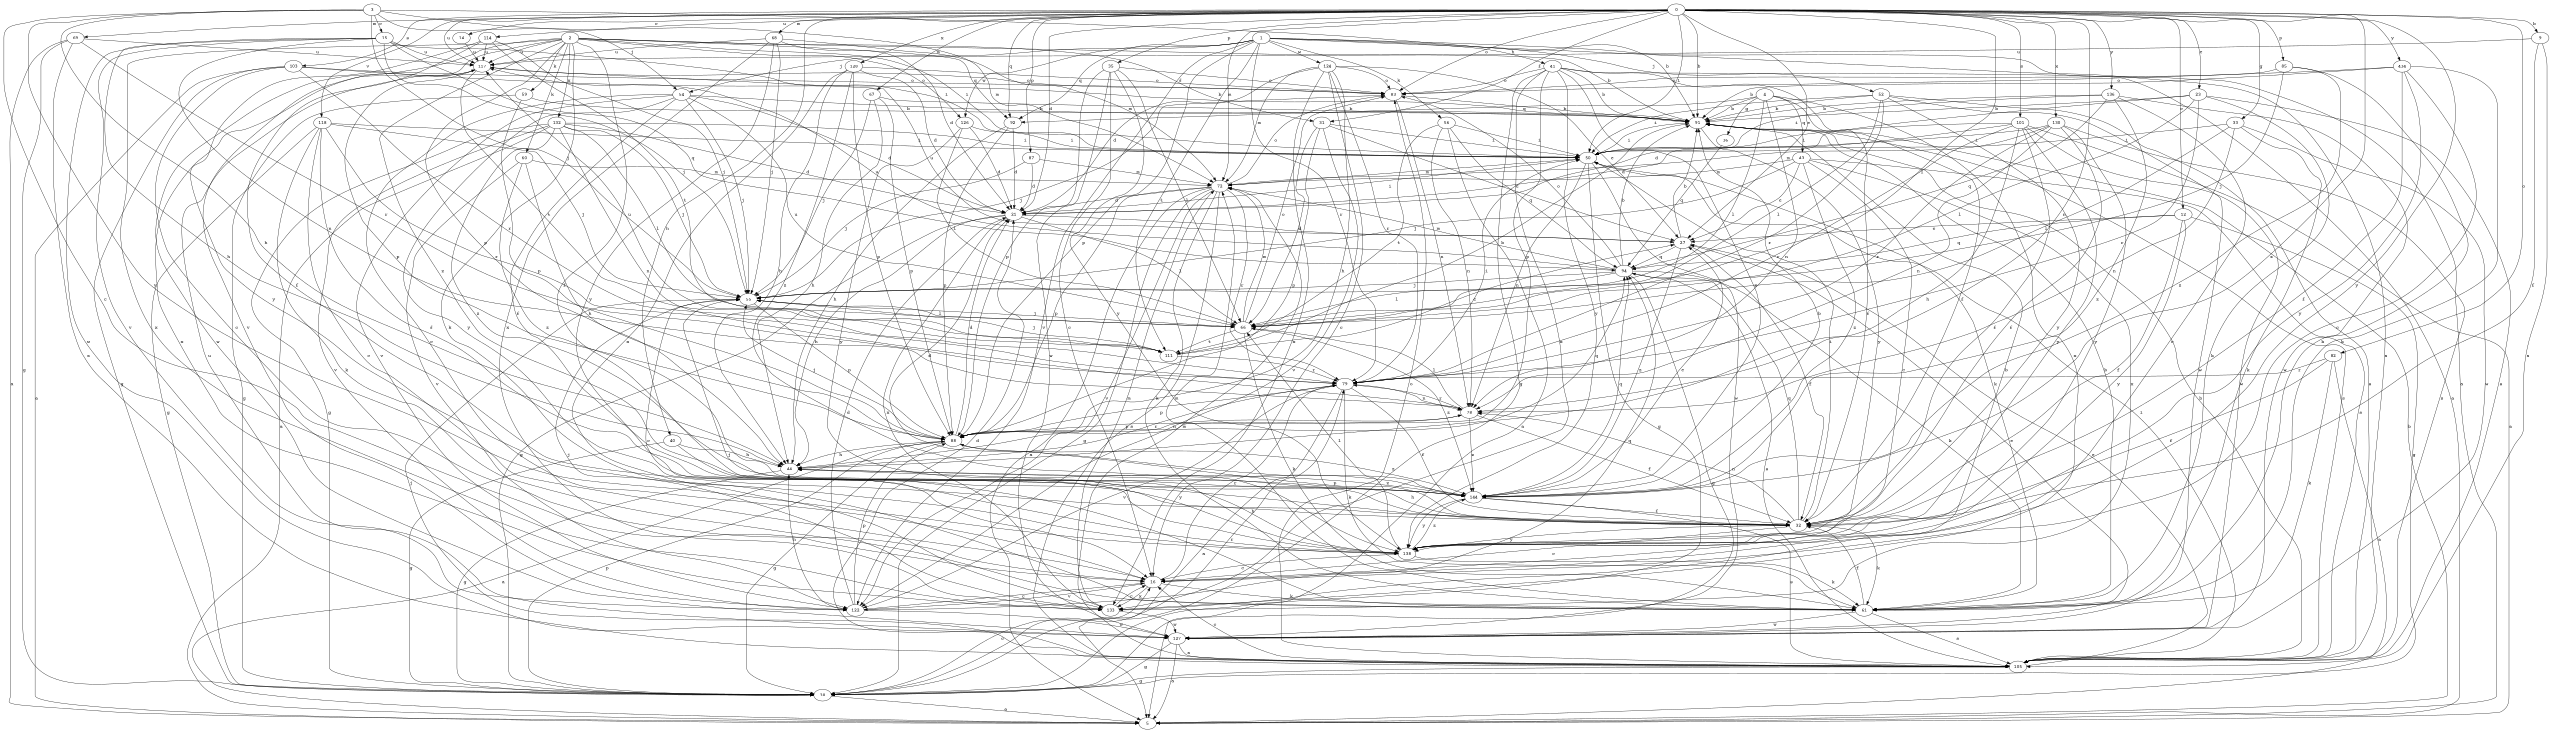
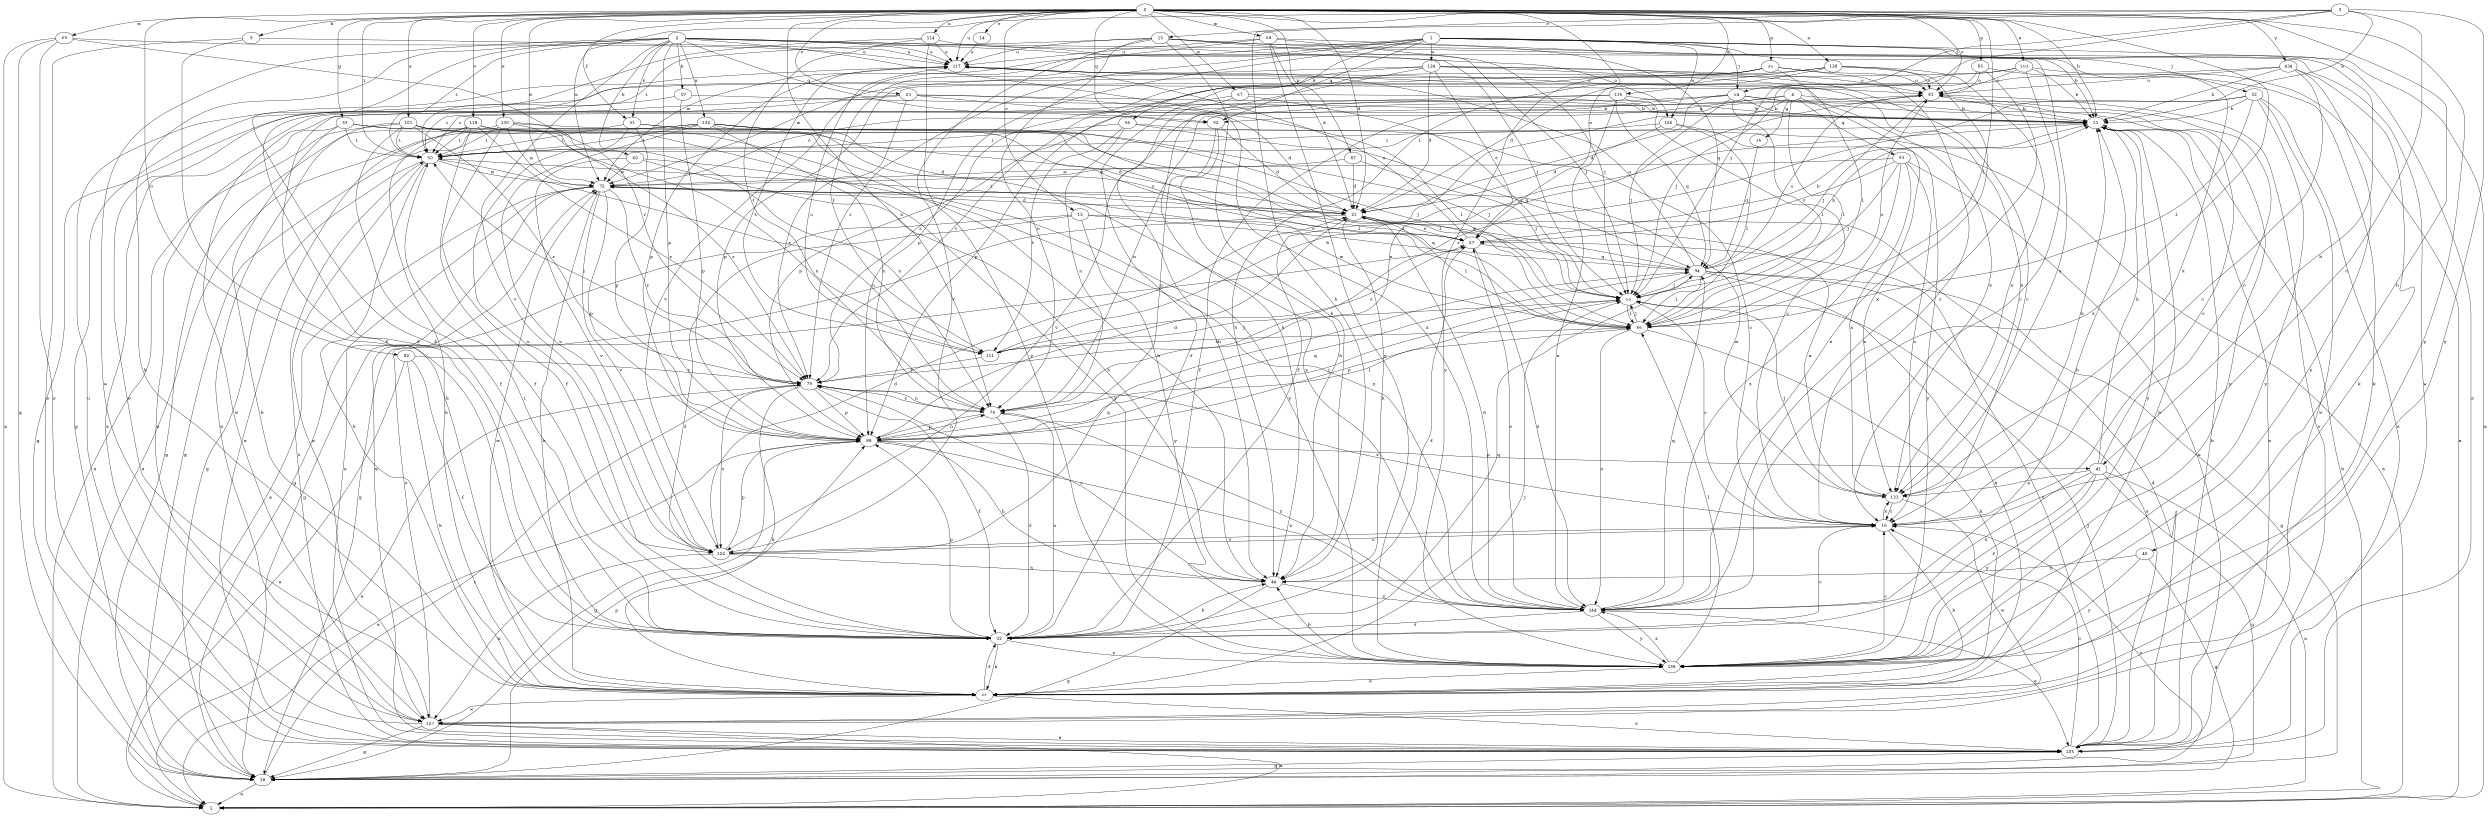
(1697, 123) -> (2096, 123)
(1801, 158) -> (1902, 158)
(796, 214) -> (1822, 214)
(1432, 422) -> (1482, 457)
